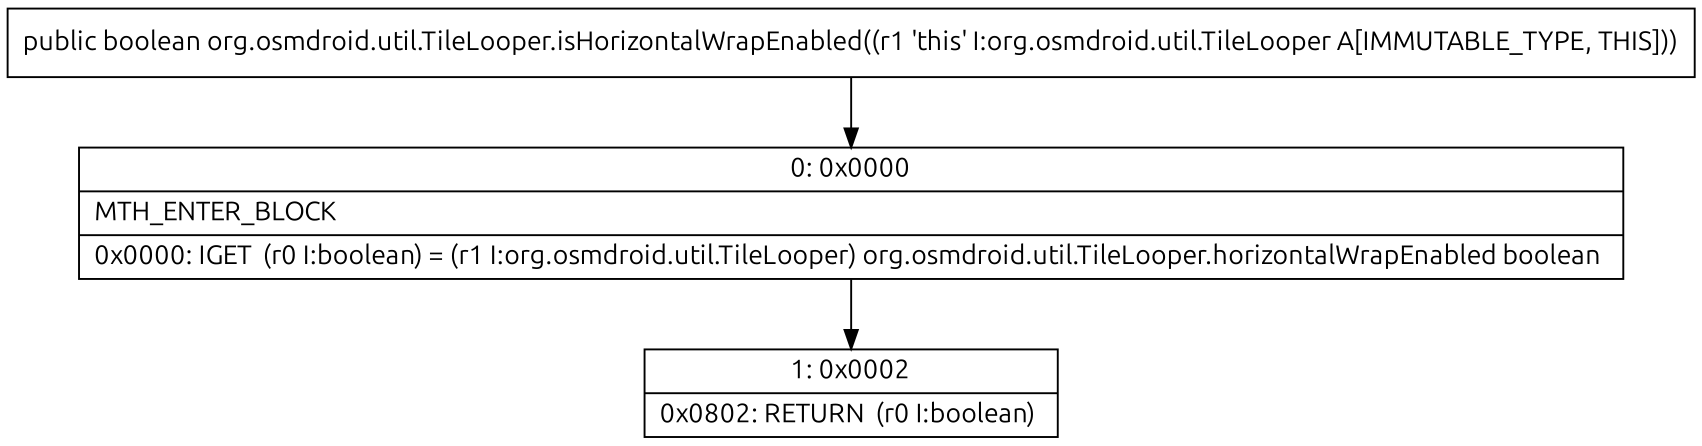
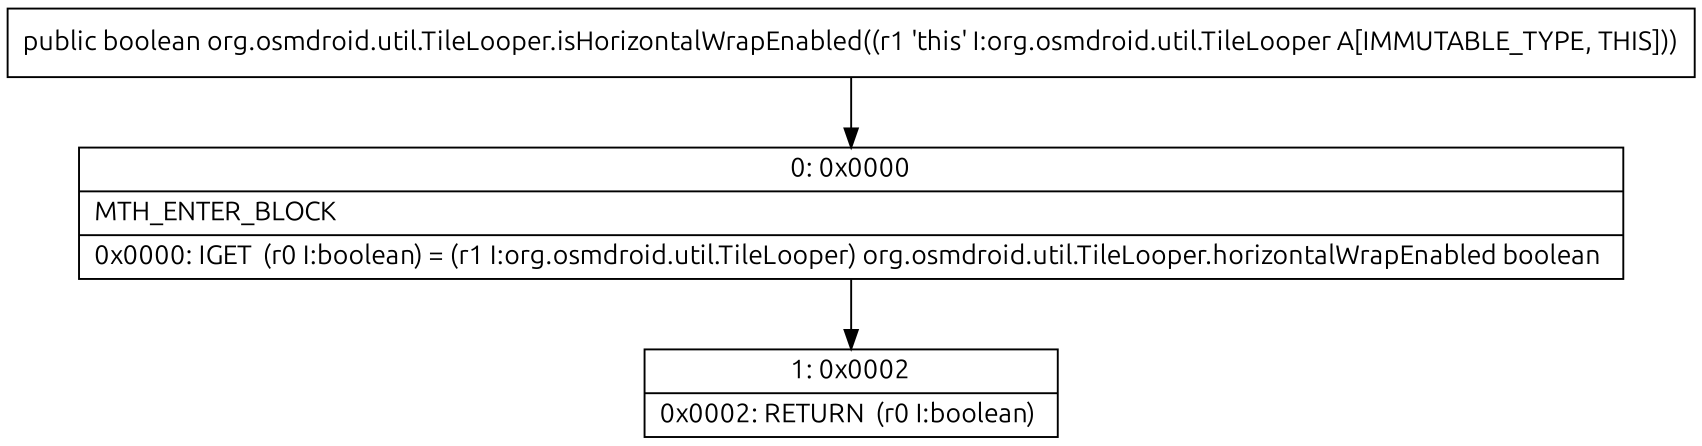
(851, 414) -> (851, 414)
